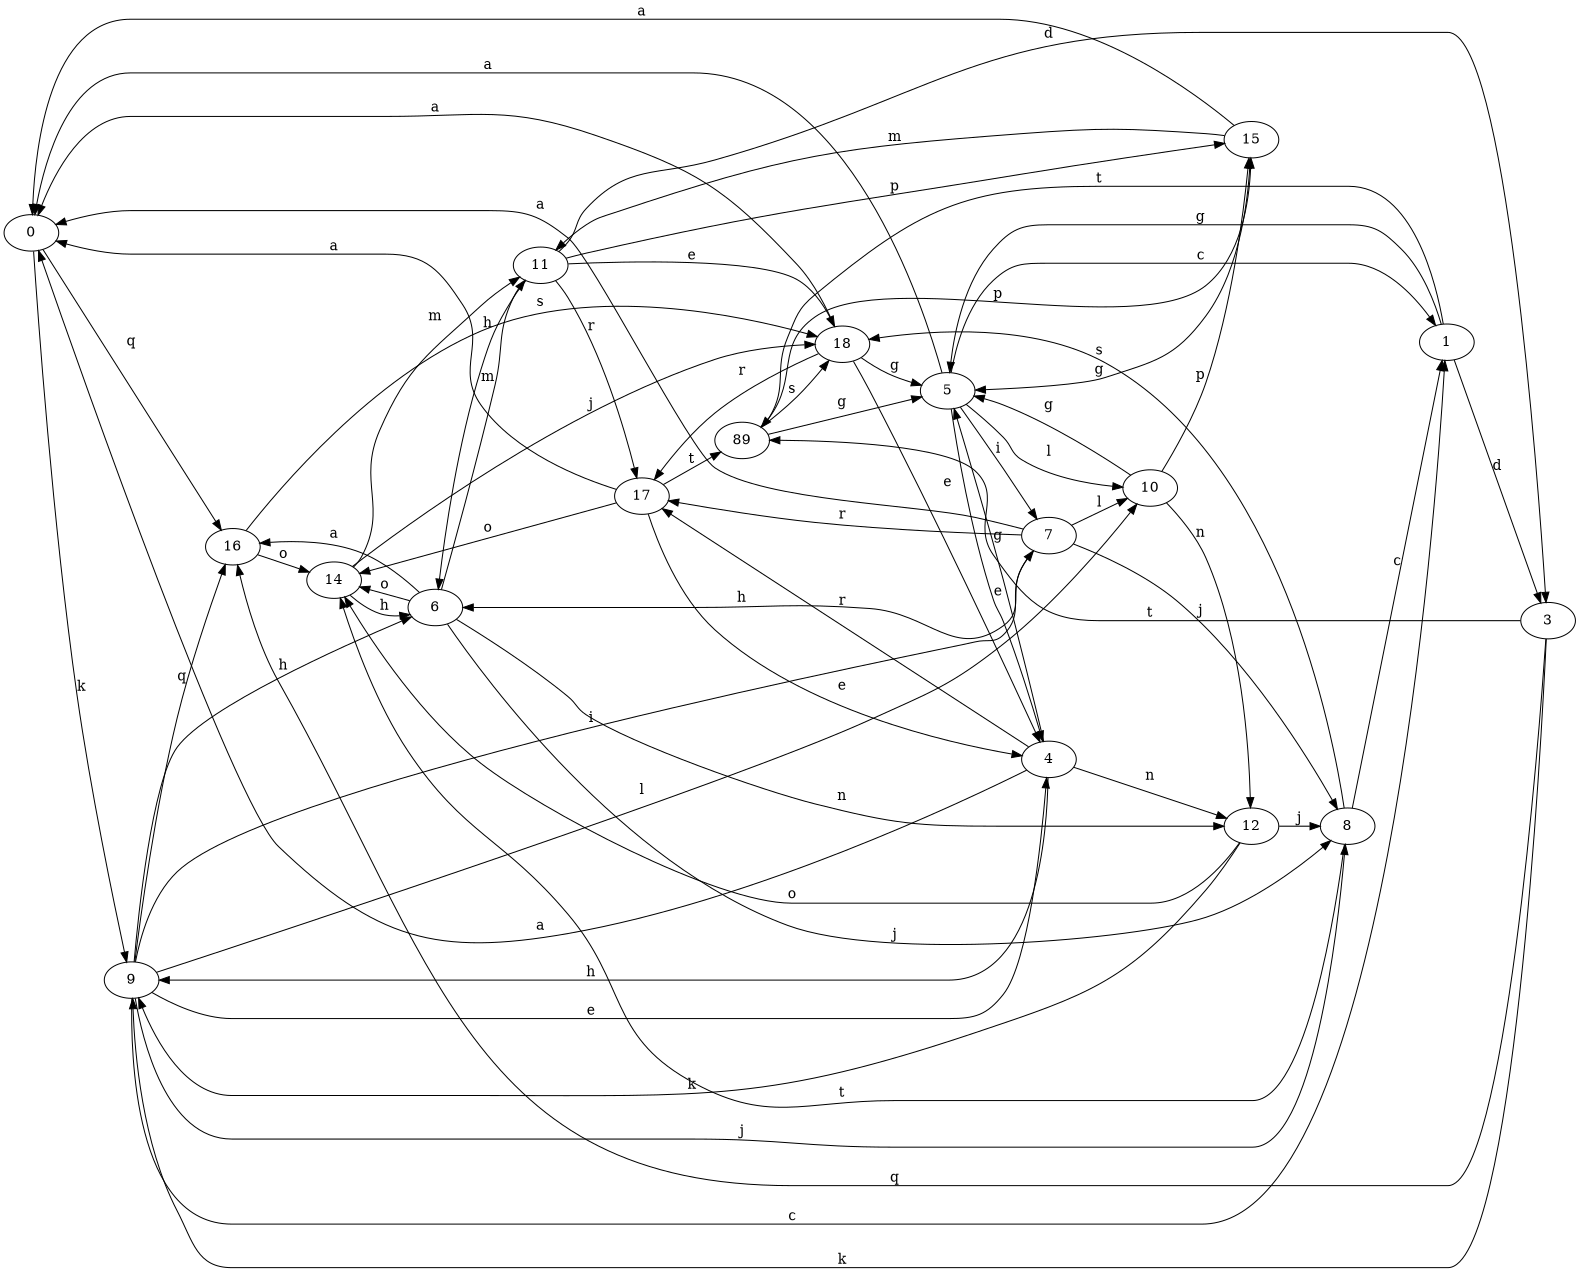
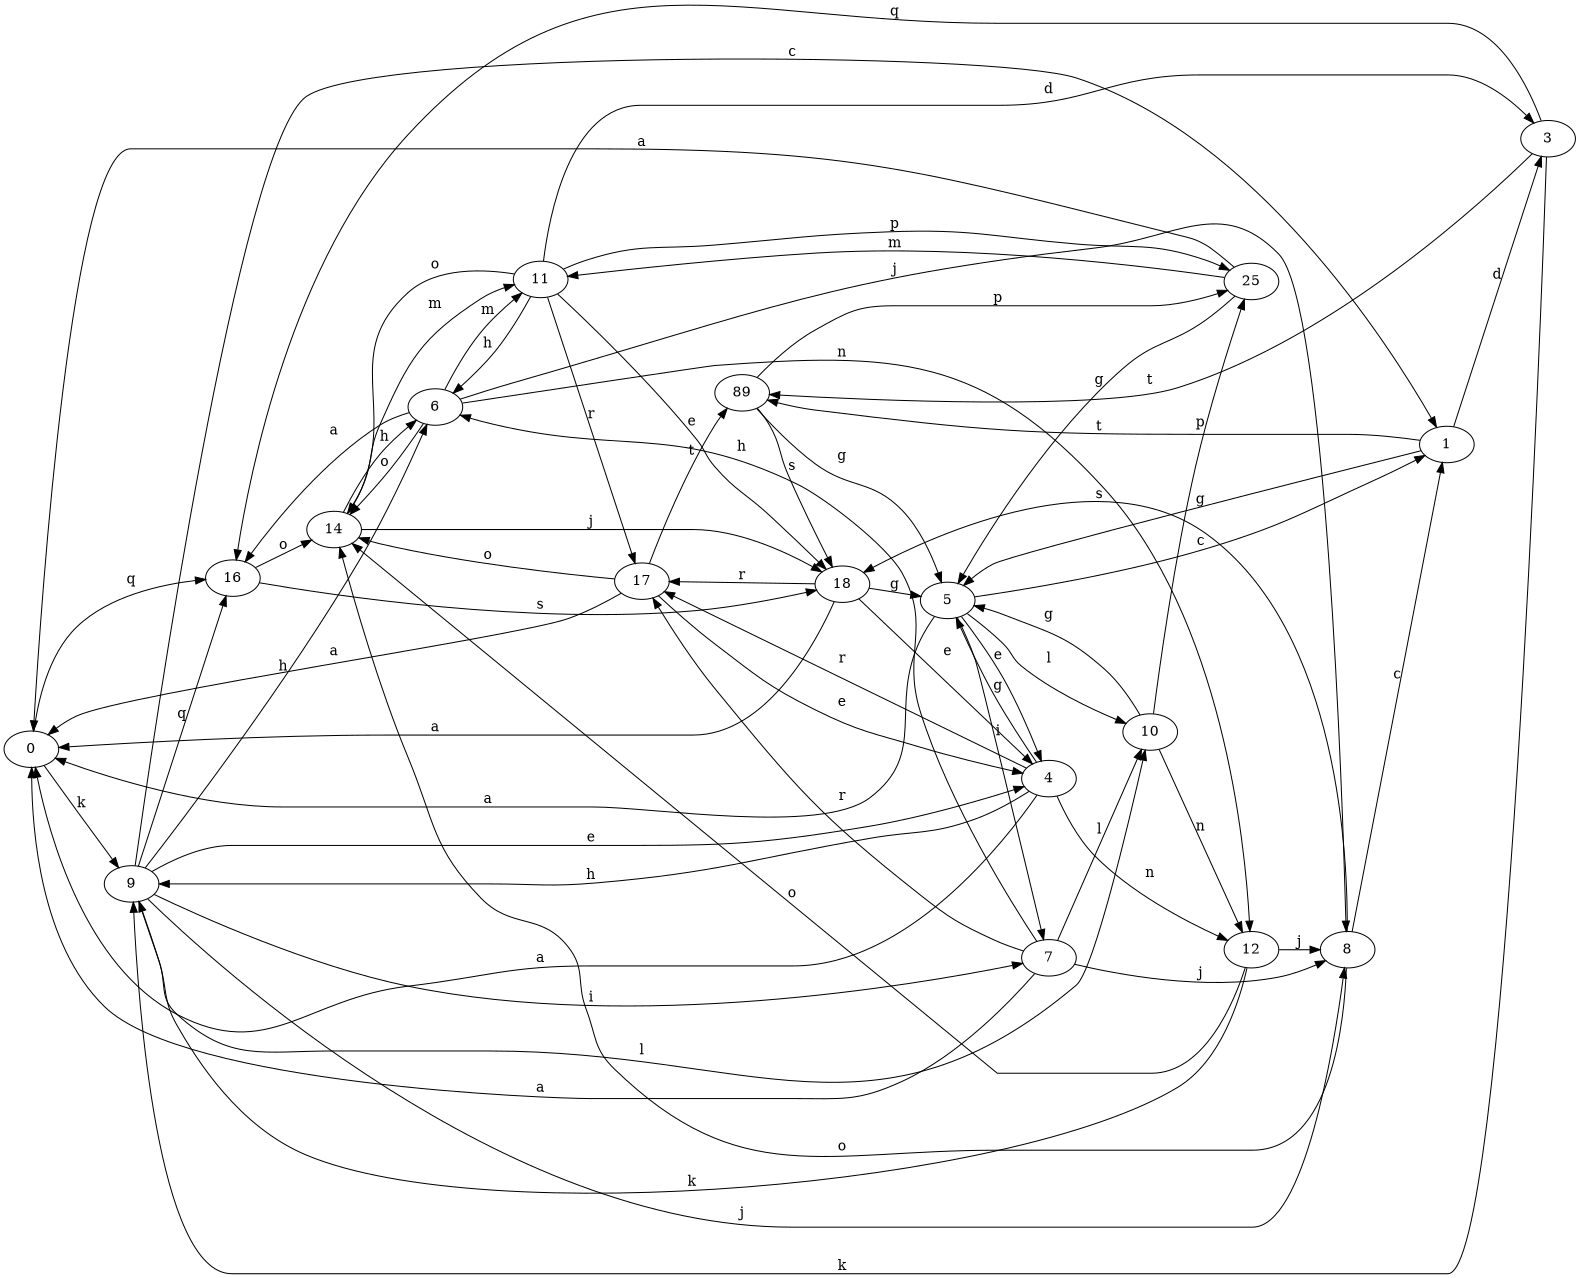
(1251, 140) -> (1251, 281)
none -> (377, 340)
(842, 1093) -> (842, 1147)
